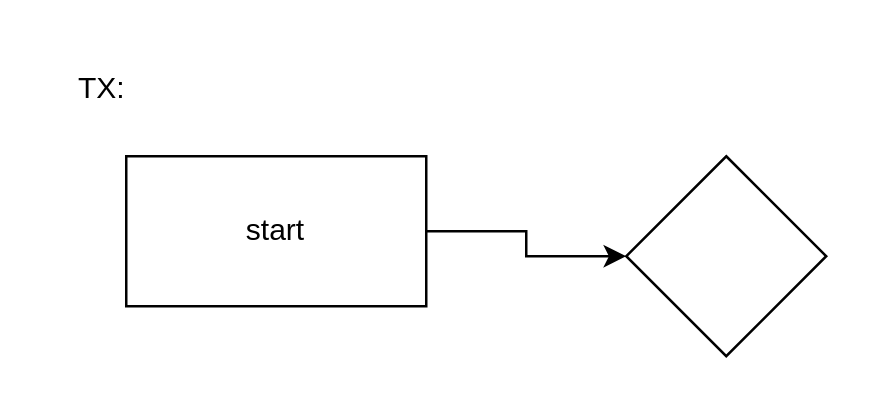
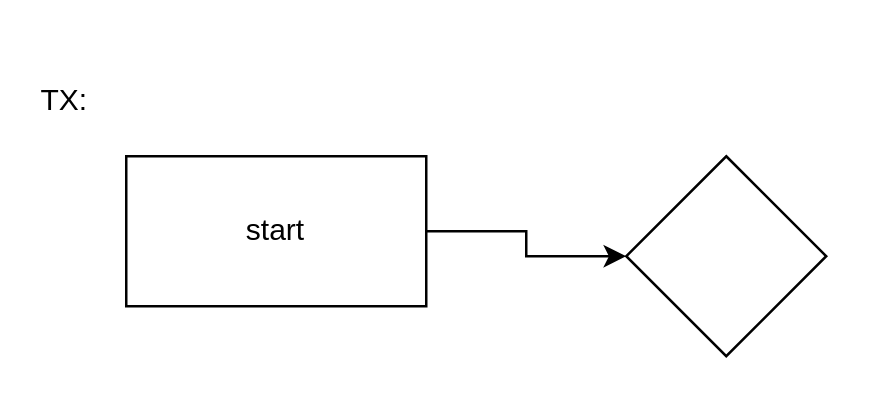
(101, 89) -> (64, 101)
